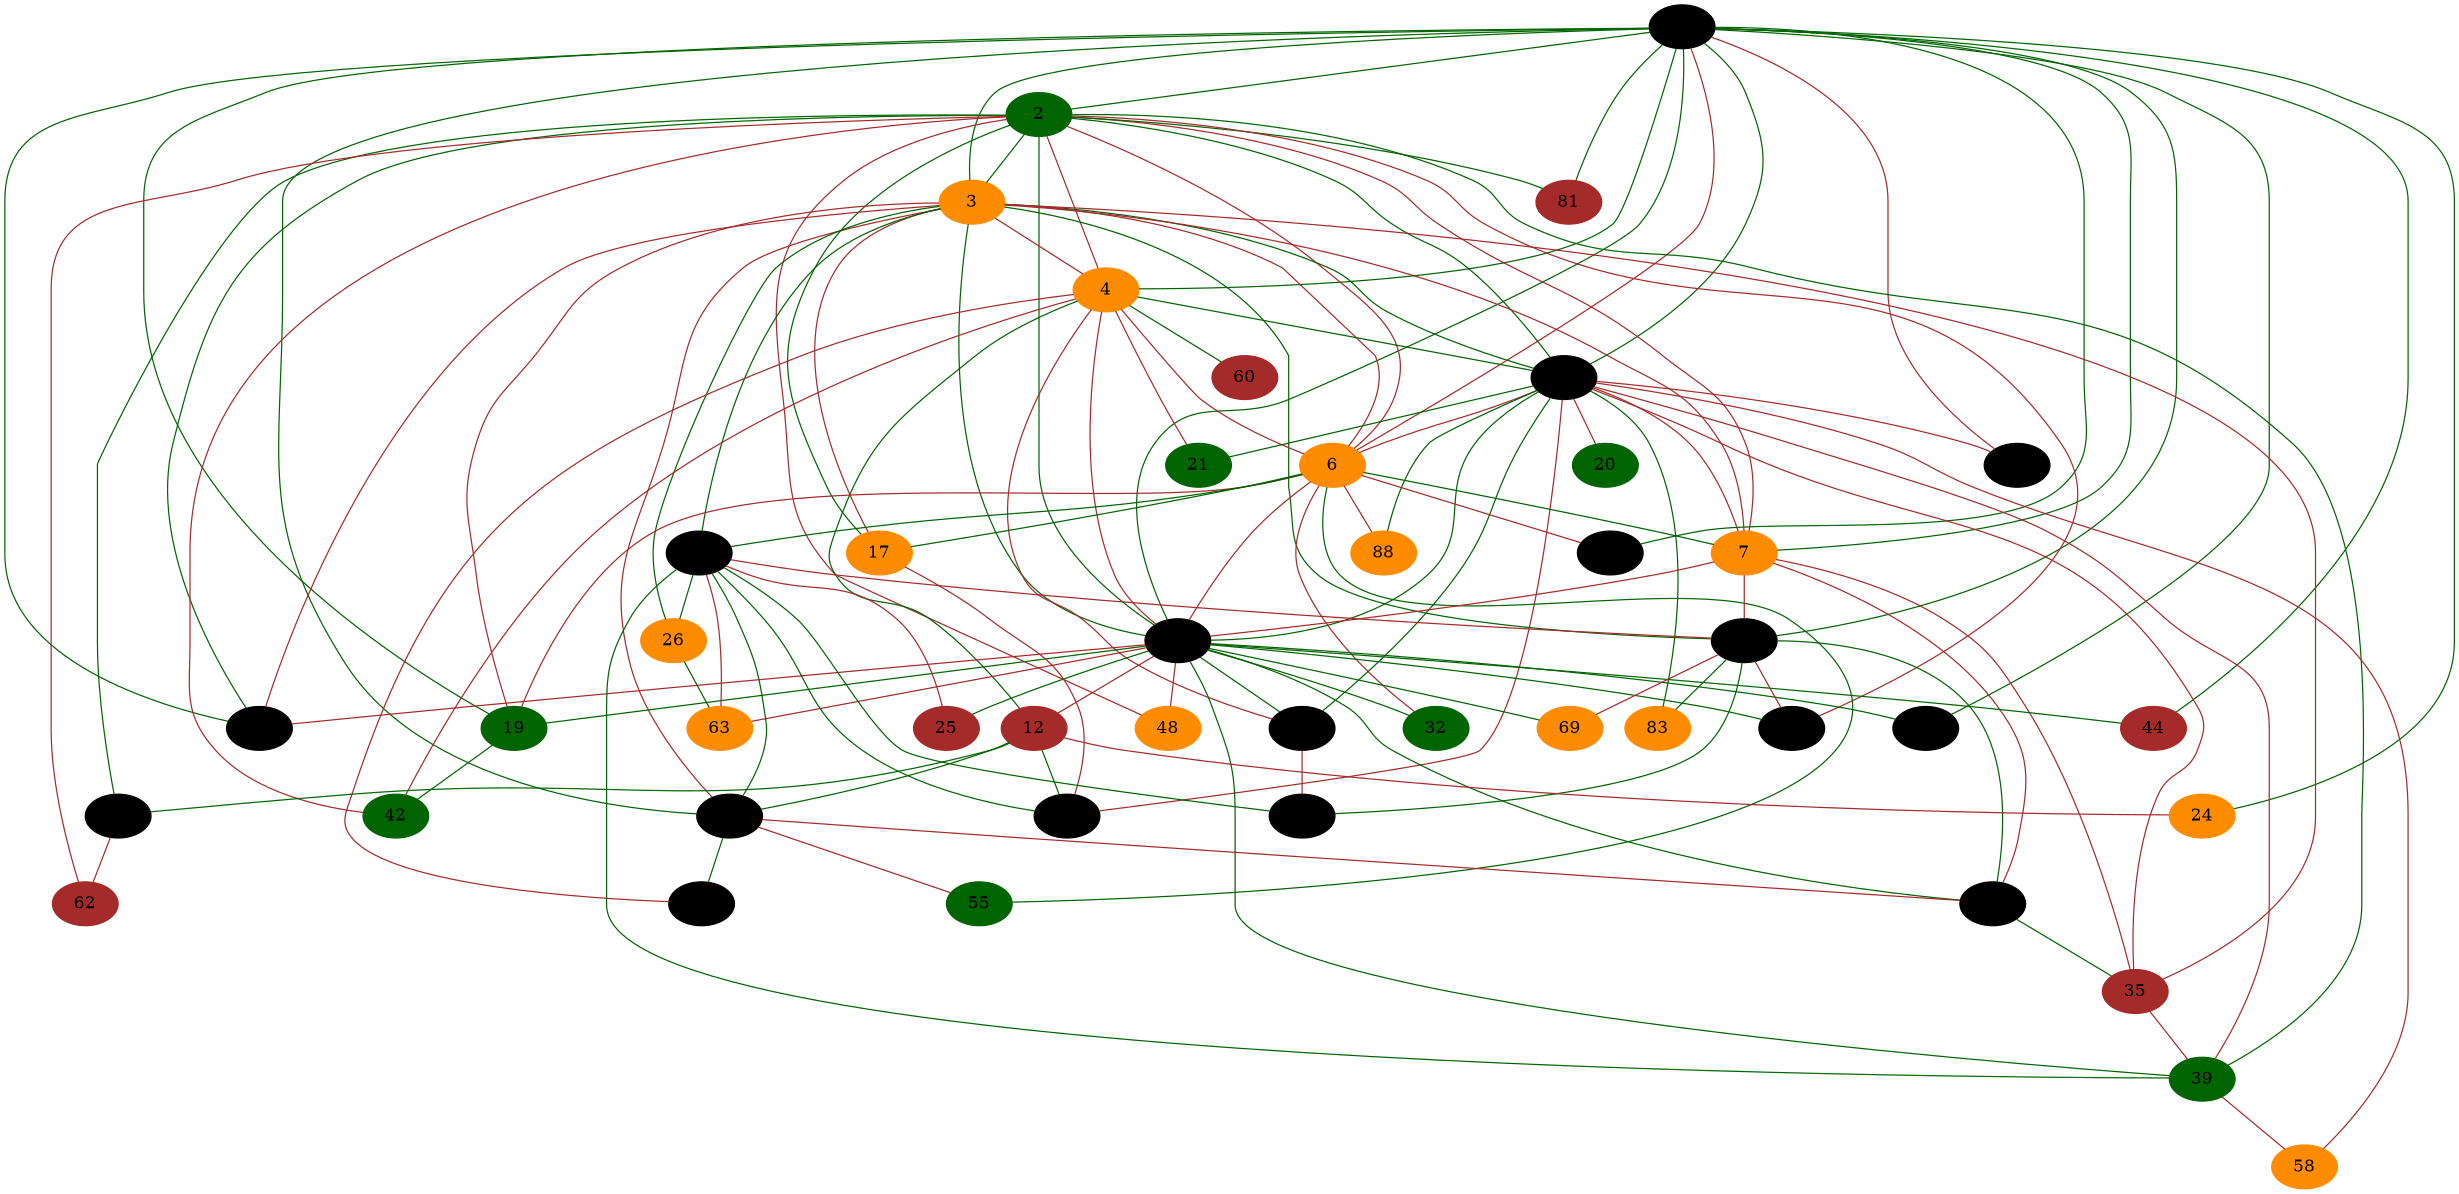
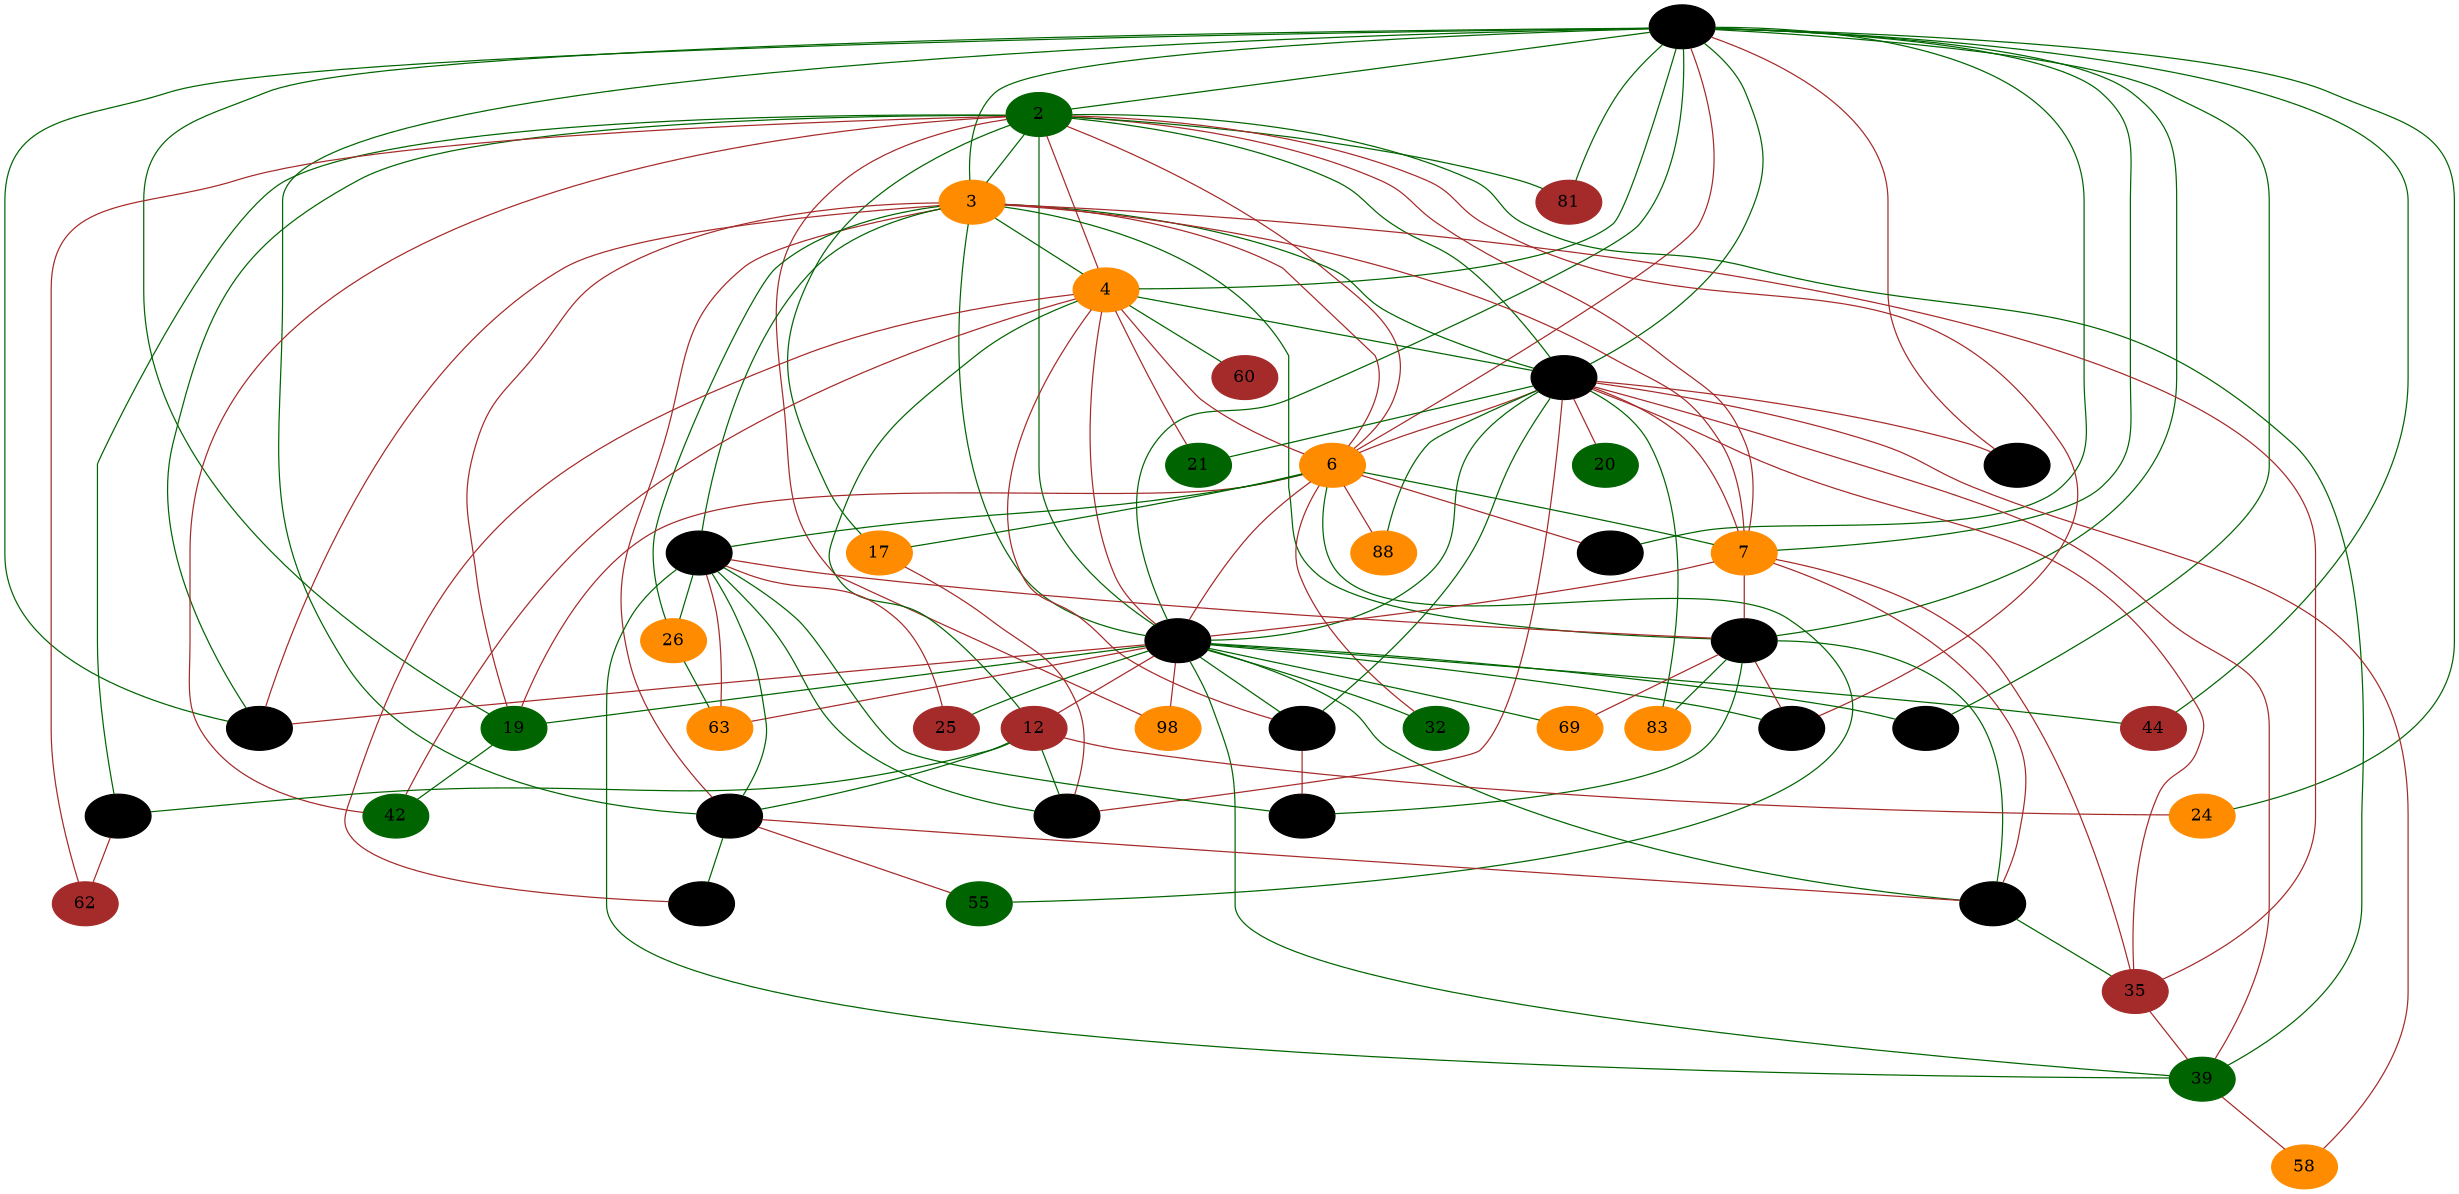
(1030, 241) -> (1030, 241)
(815, 342) -> none
(1168, 728) -> (1168, 728)
